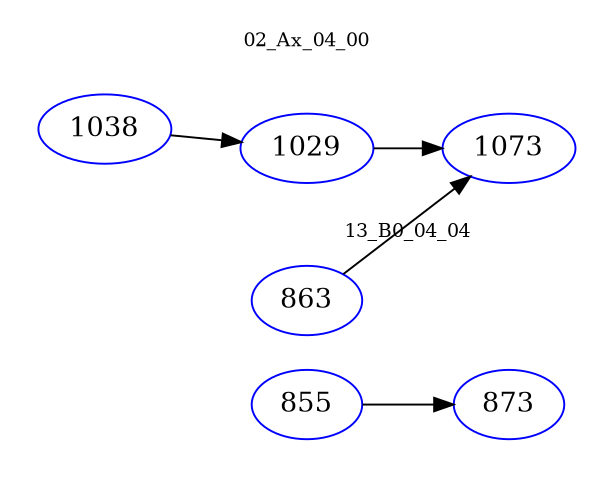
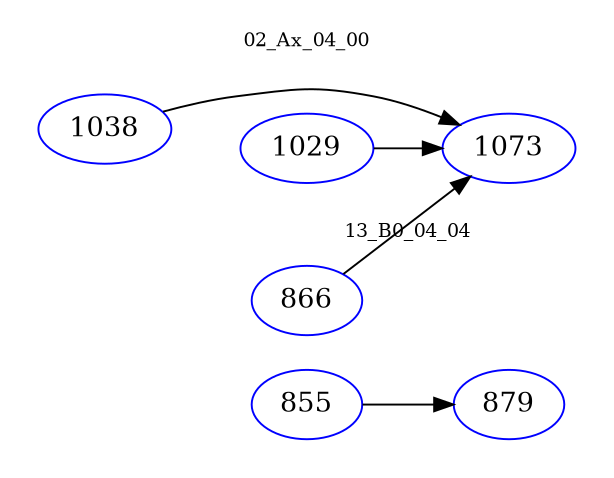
(196, 138) -> (303, 89)
(307, 301) -> (307, 301)
(509, 405) -> (509, 405)
